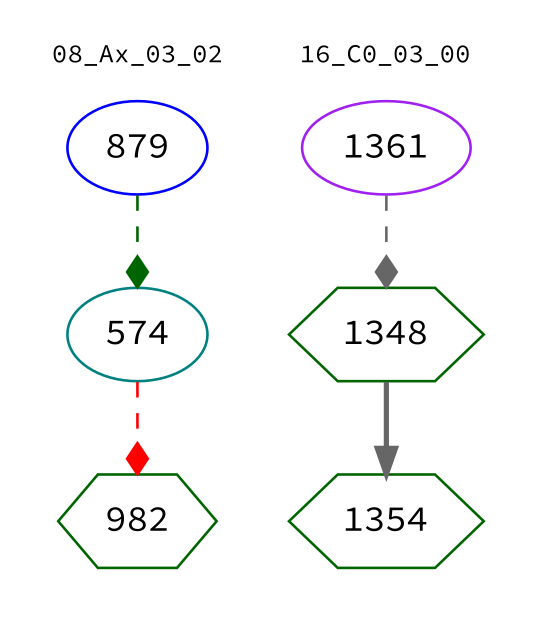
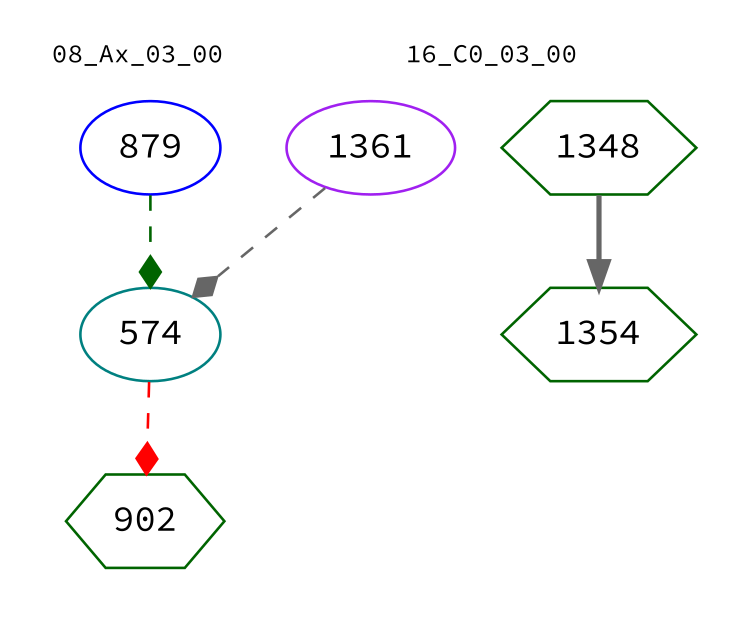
(139, 56) -> (139, 56)
(386, 226) -> (285, 221)
(137, 521) -> (145, 521)
